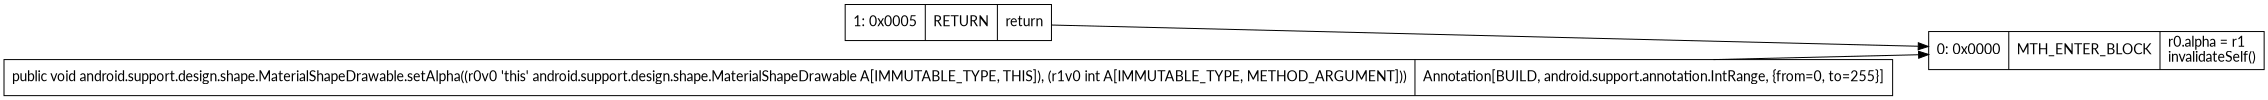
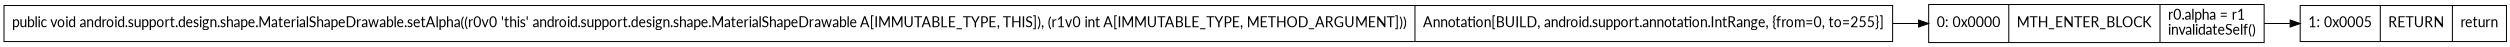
(1485, 36) -> (2277, 24)
